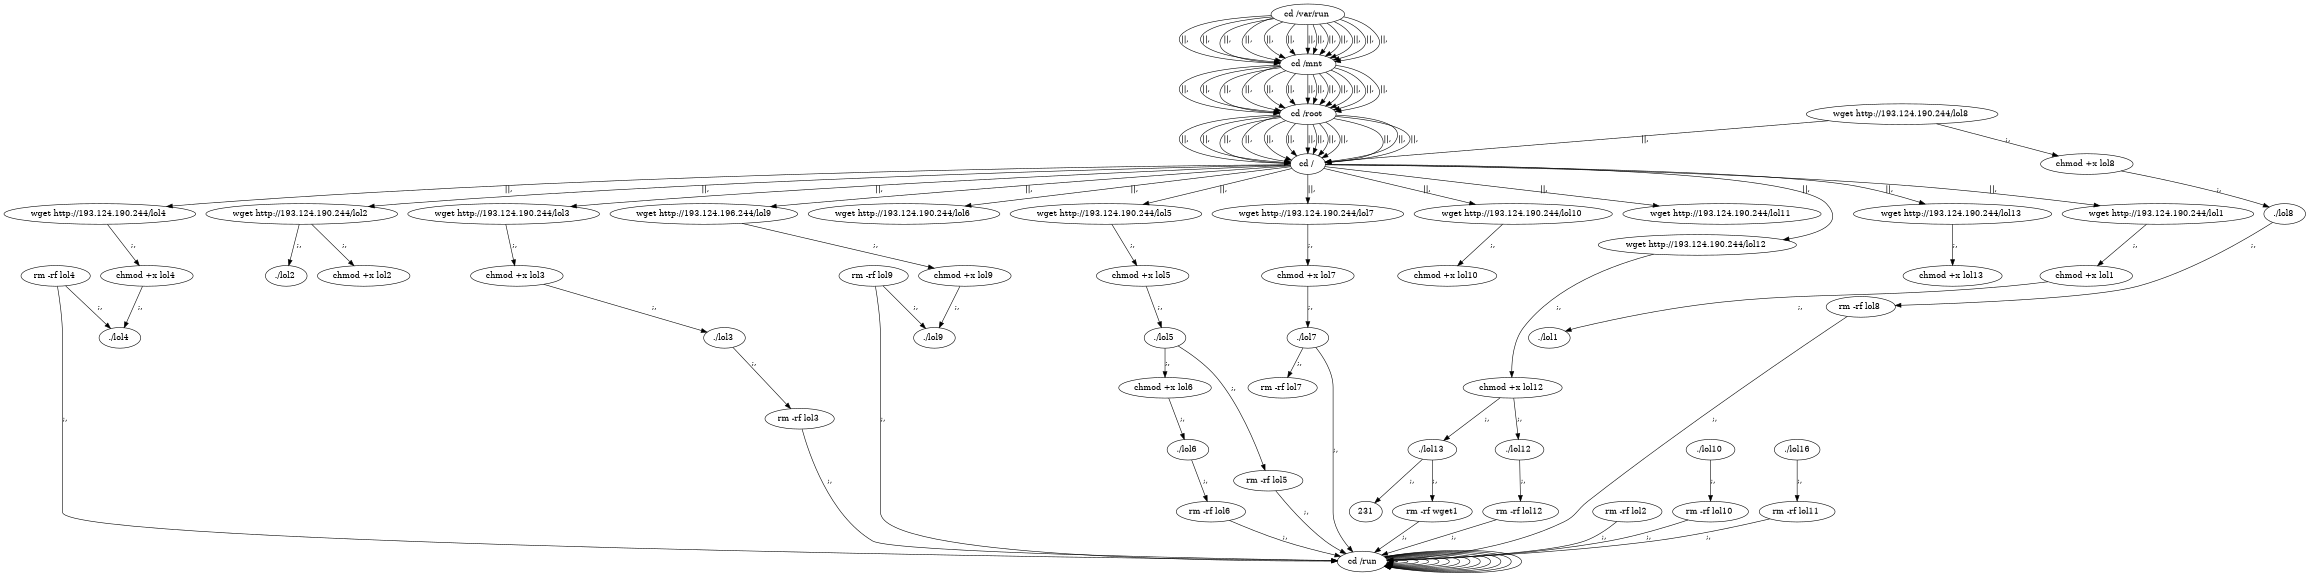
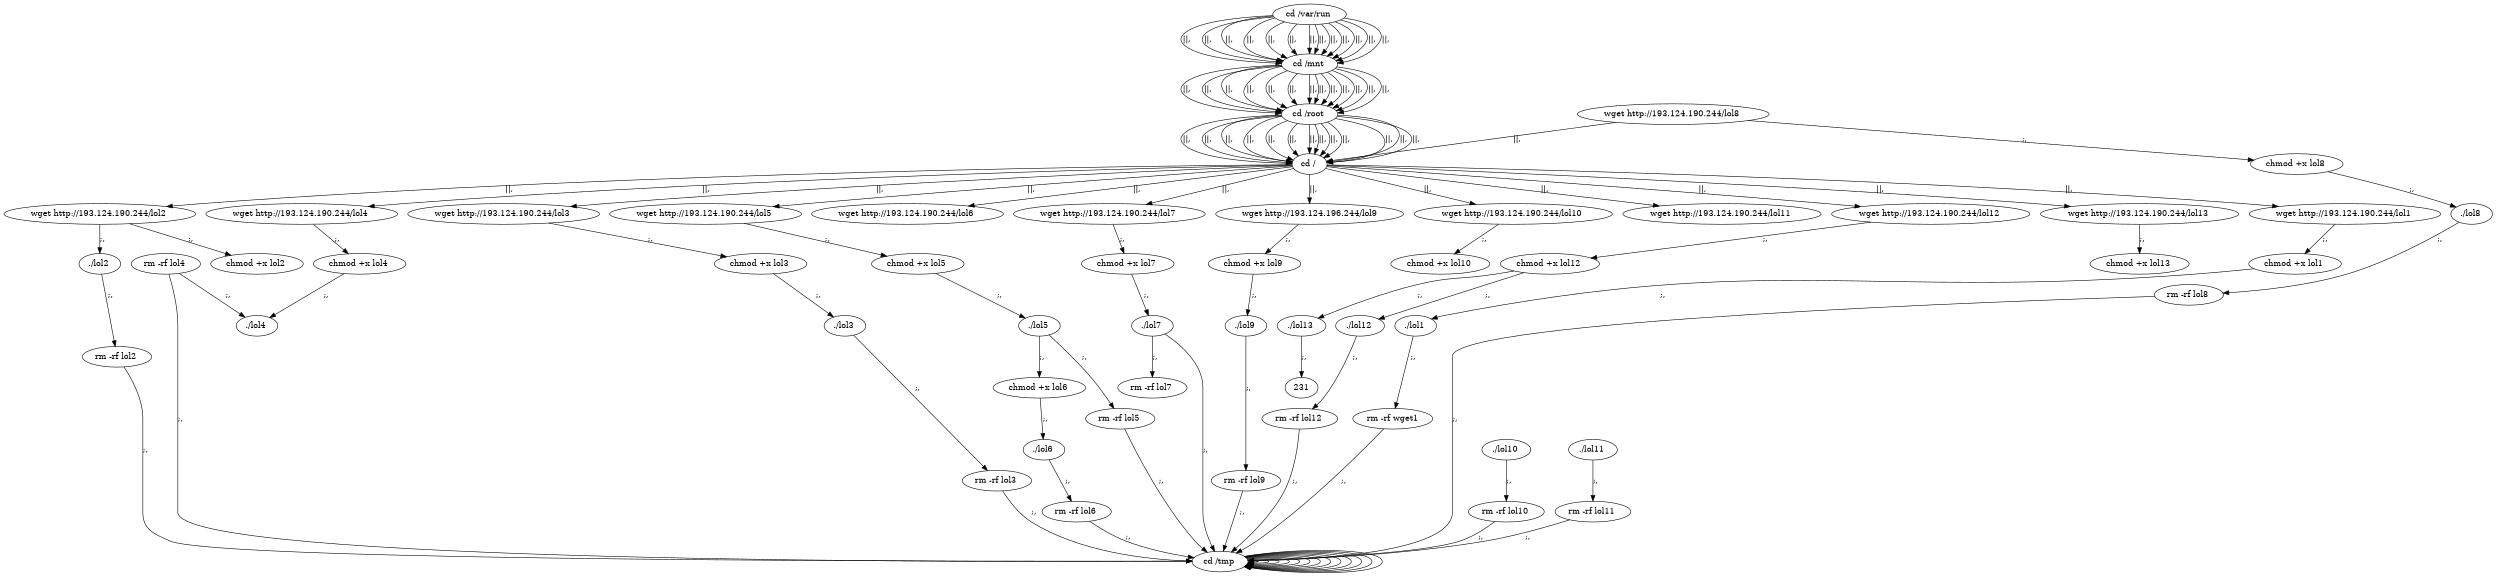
(902, 305) -> (1246, 400)
none -> (108, 308)
(1797, 450) -> (1593, 450)
(1432, 478) -> (1405, 369)
(1362, 562) -> (1220, 562)
